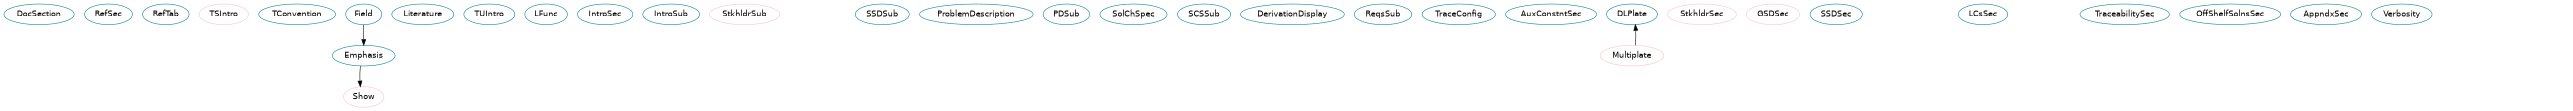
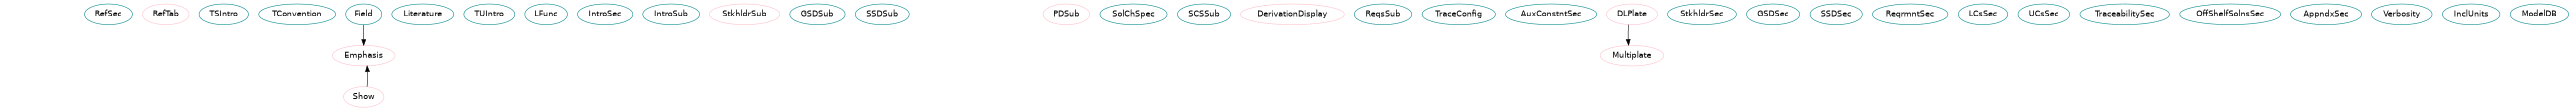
(39, 14) -> none
(166, 14) -> (166, 14)
(224, 14) -> (224, 14)
none -> (817, 14)
(976, 14) -> none
(1066, 14) -> (1066, 14)
(1292, 14) -> (1292, 14)
(1632, 14) -> (1632, 14)
(1702, 14) -> (1702, 14)
(1773, 14) -> (1773, 14)
none -> (1910, 14)
none -> (2044, 14)
none -> (2471, 14)
none -> (2539, 14)
(1636, 38) -> (1628, 32)
(364, 56) -> (364, 56)
(360, 73) -> (368, 79)
